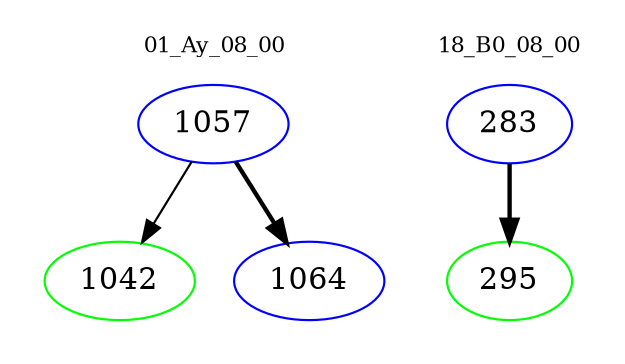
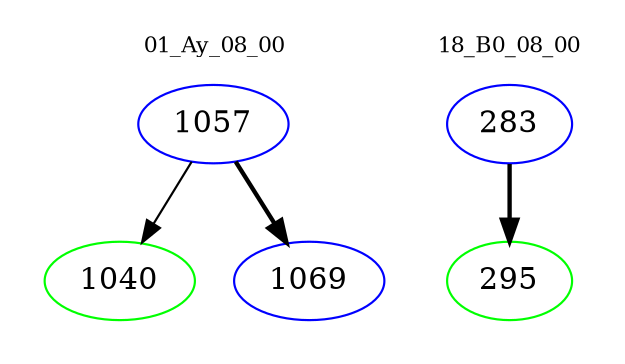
(120, 281) -> (120, 281)
(309, 281) -> (309, 281)
